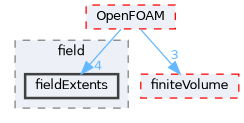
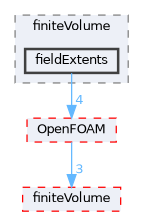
(104, 49) -> (72, 91)
(72, 52) -> (72, 27)
